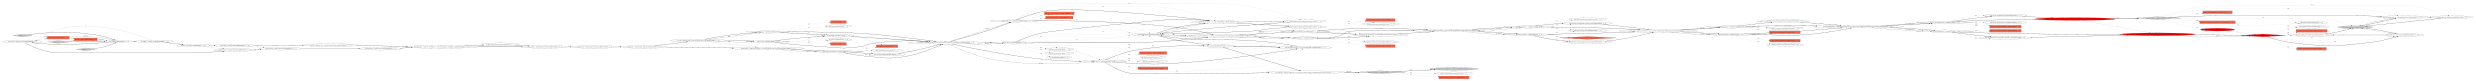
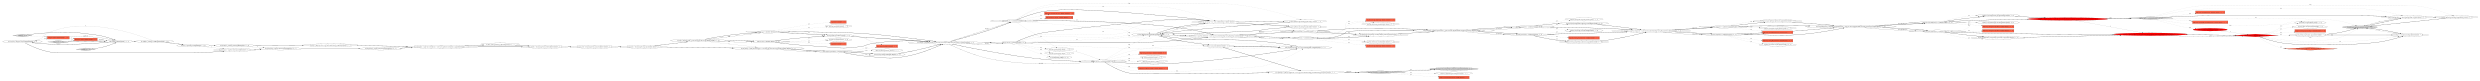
(1588, 38) -> (1584, 38)
(1153, 48) -> (1153, 48)
(2312, 49) -> (2310, 49)
